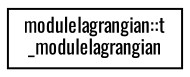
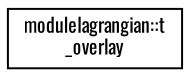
(95, 39) -> (95, 39)
